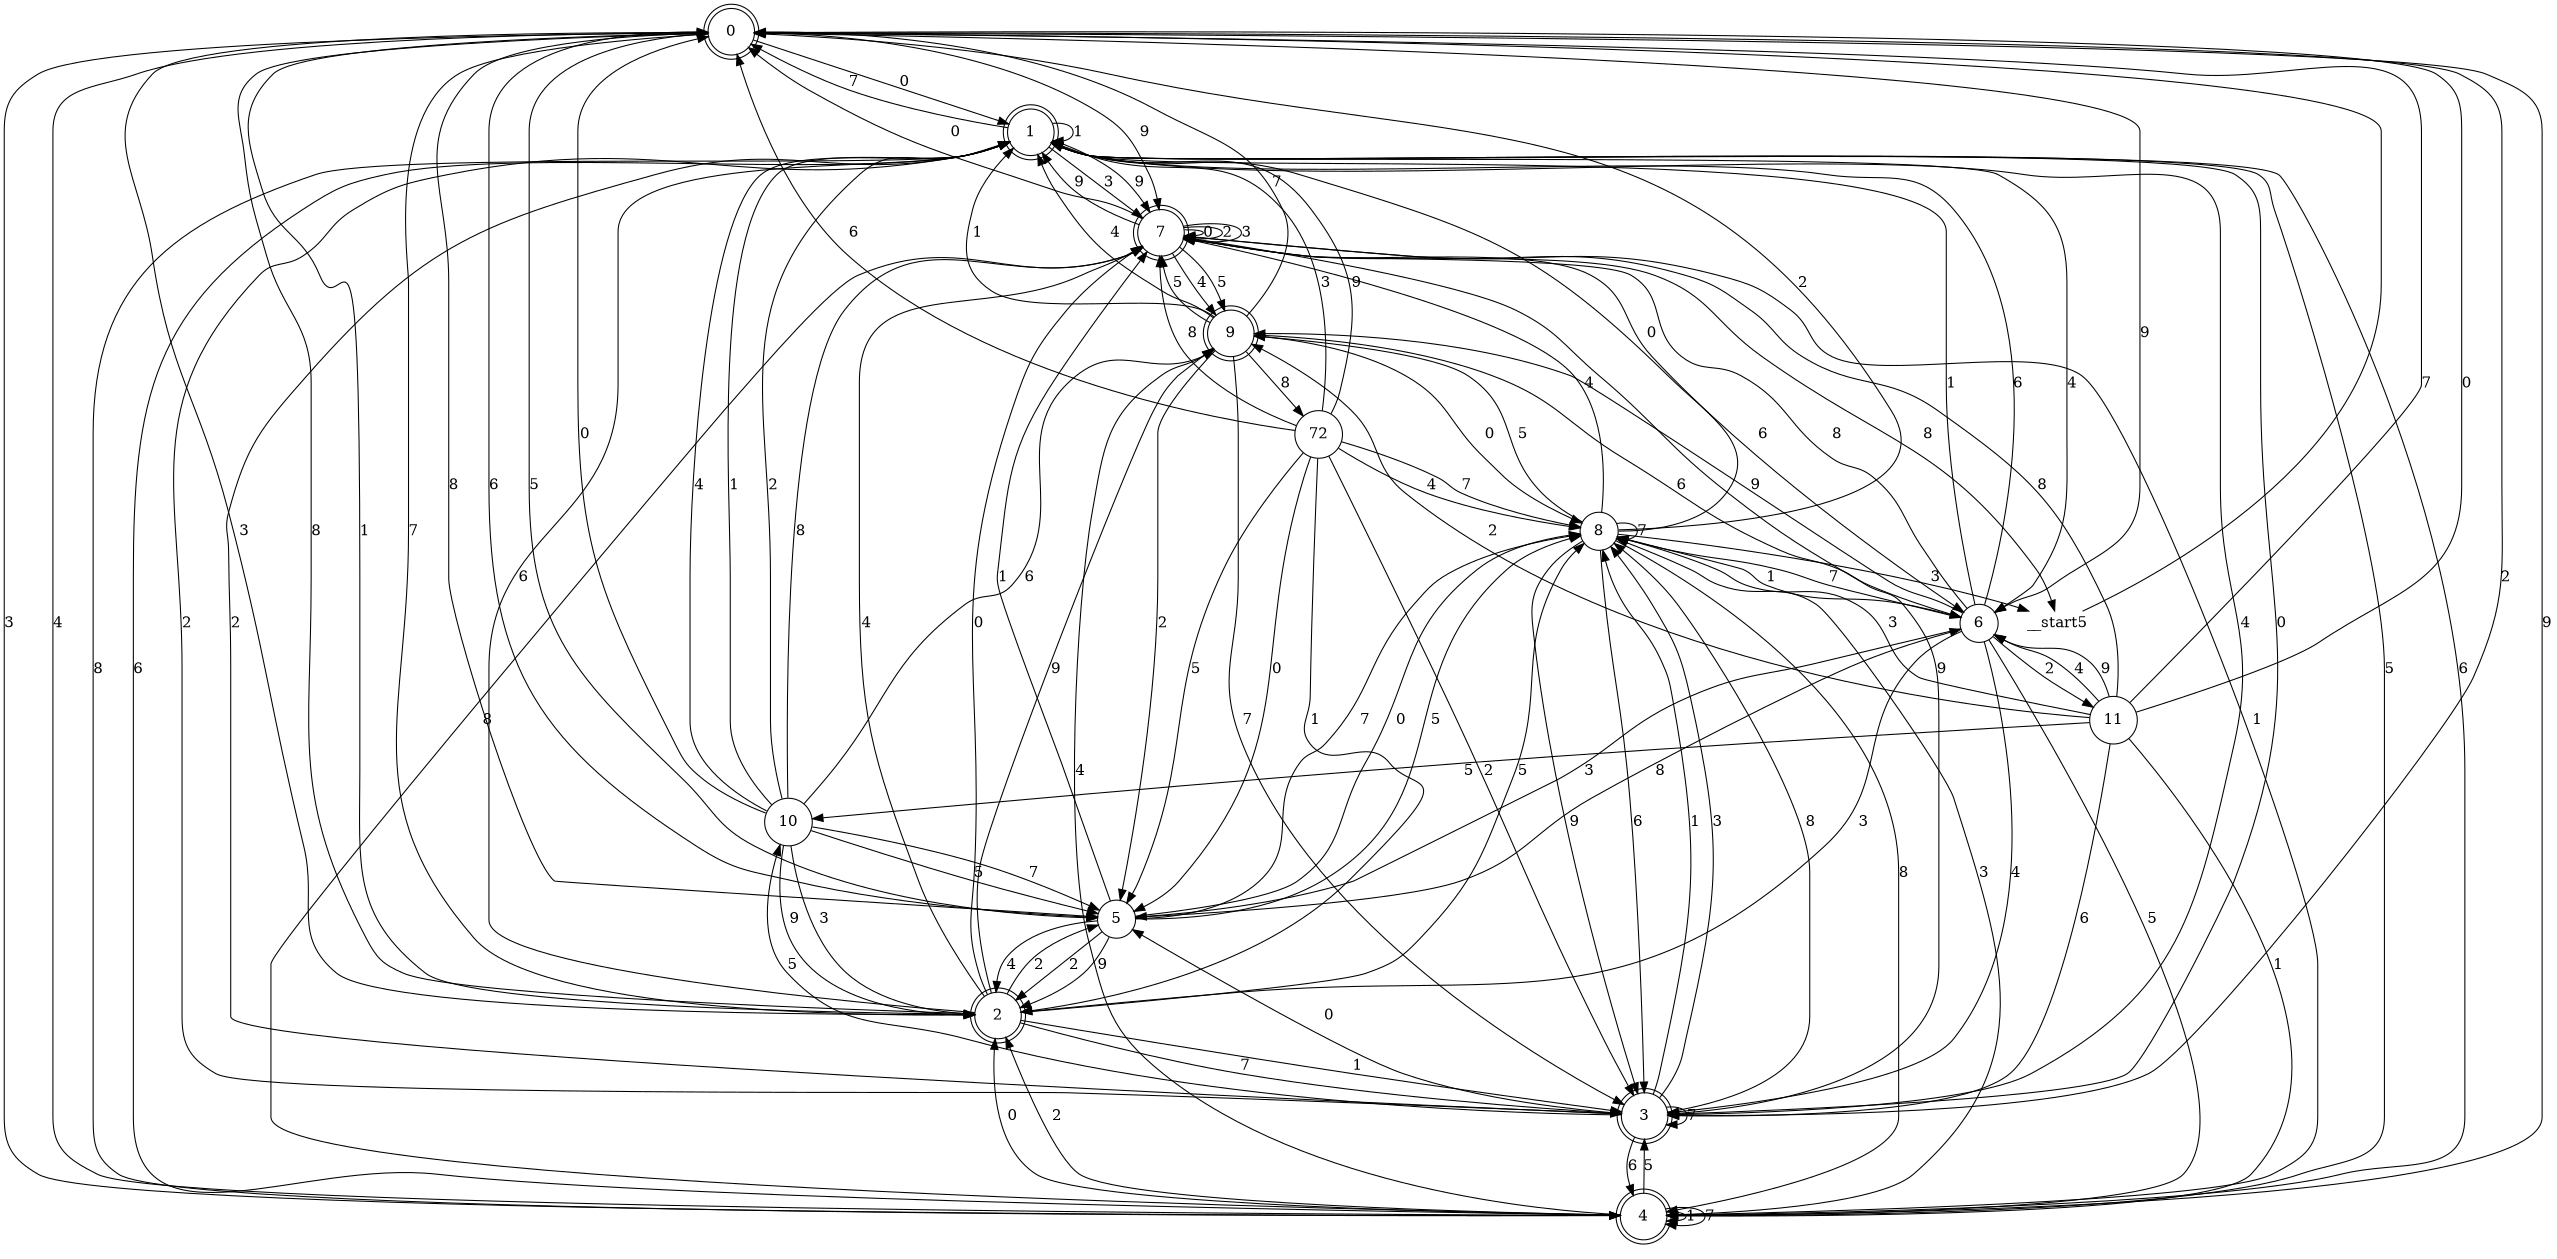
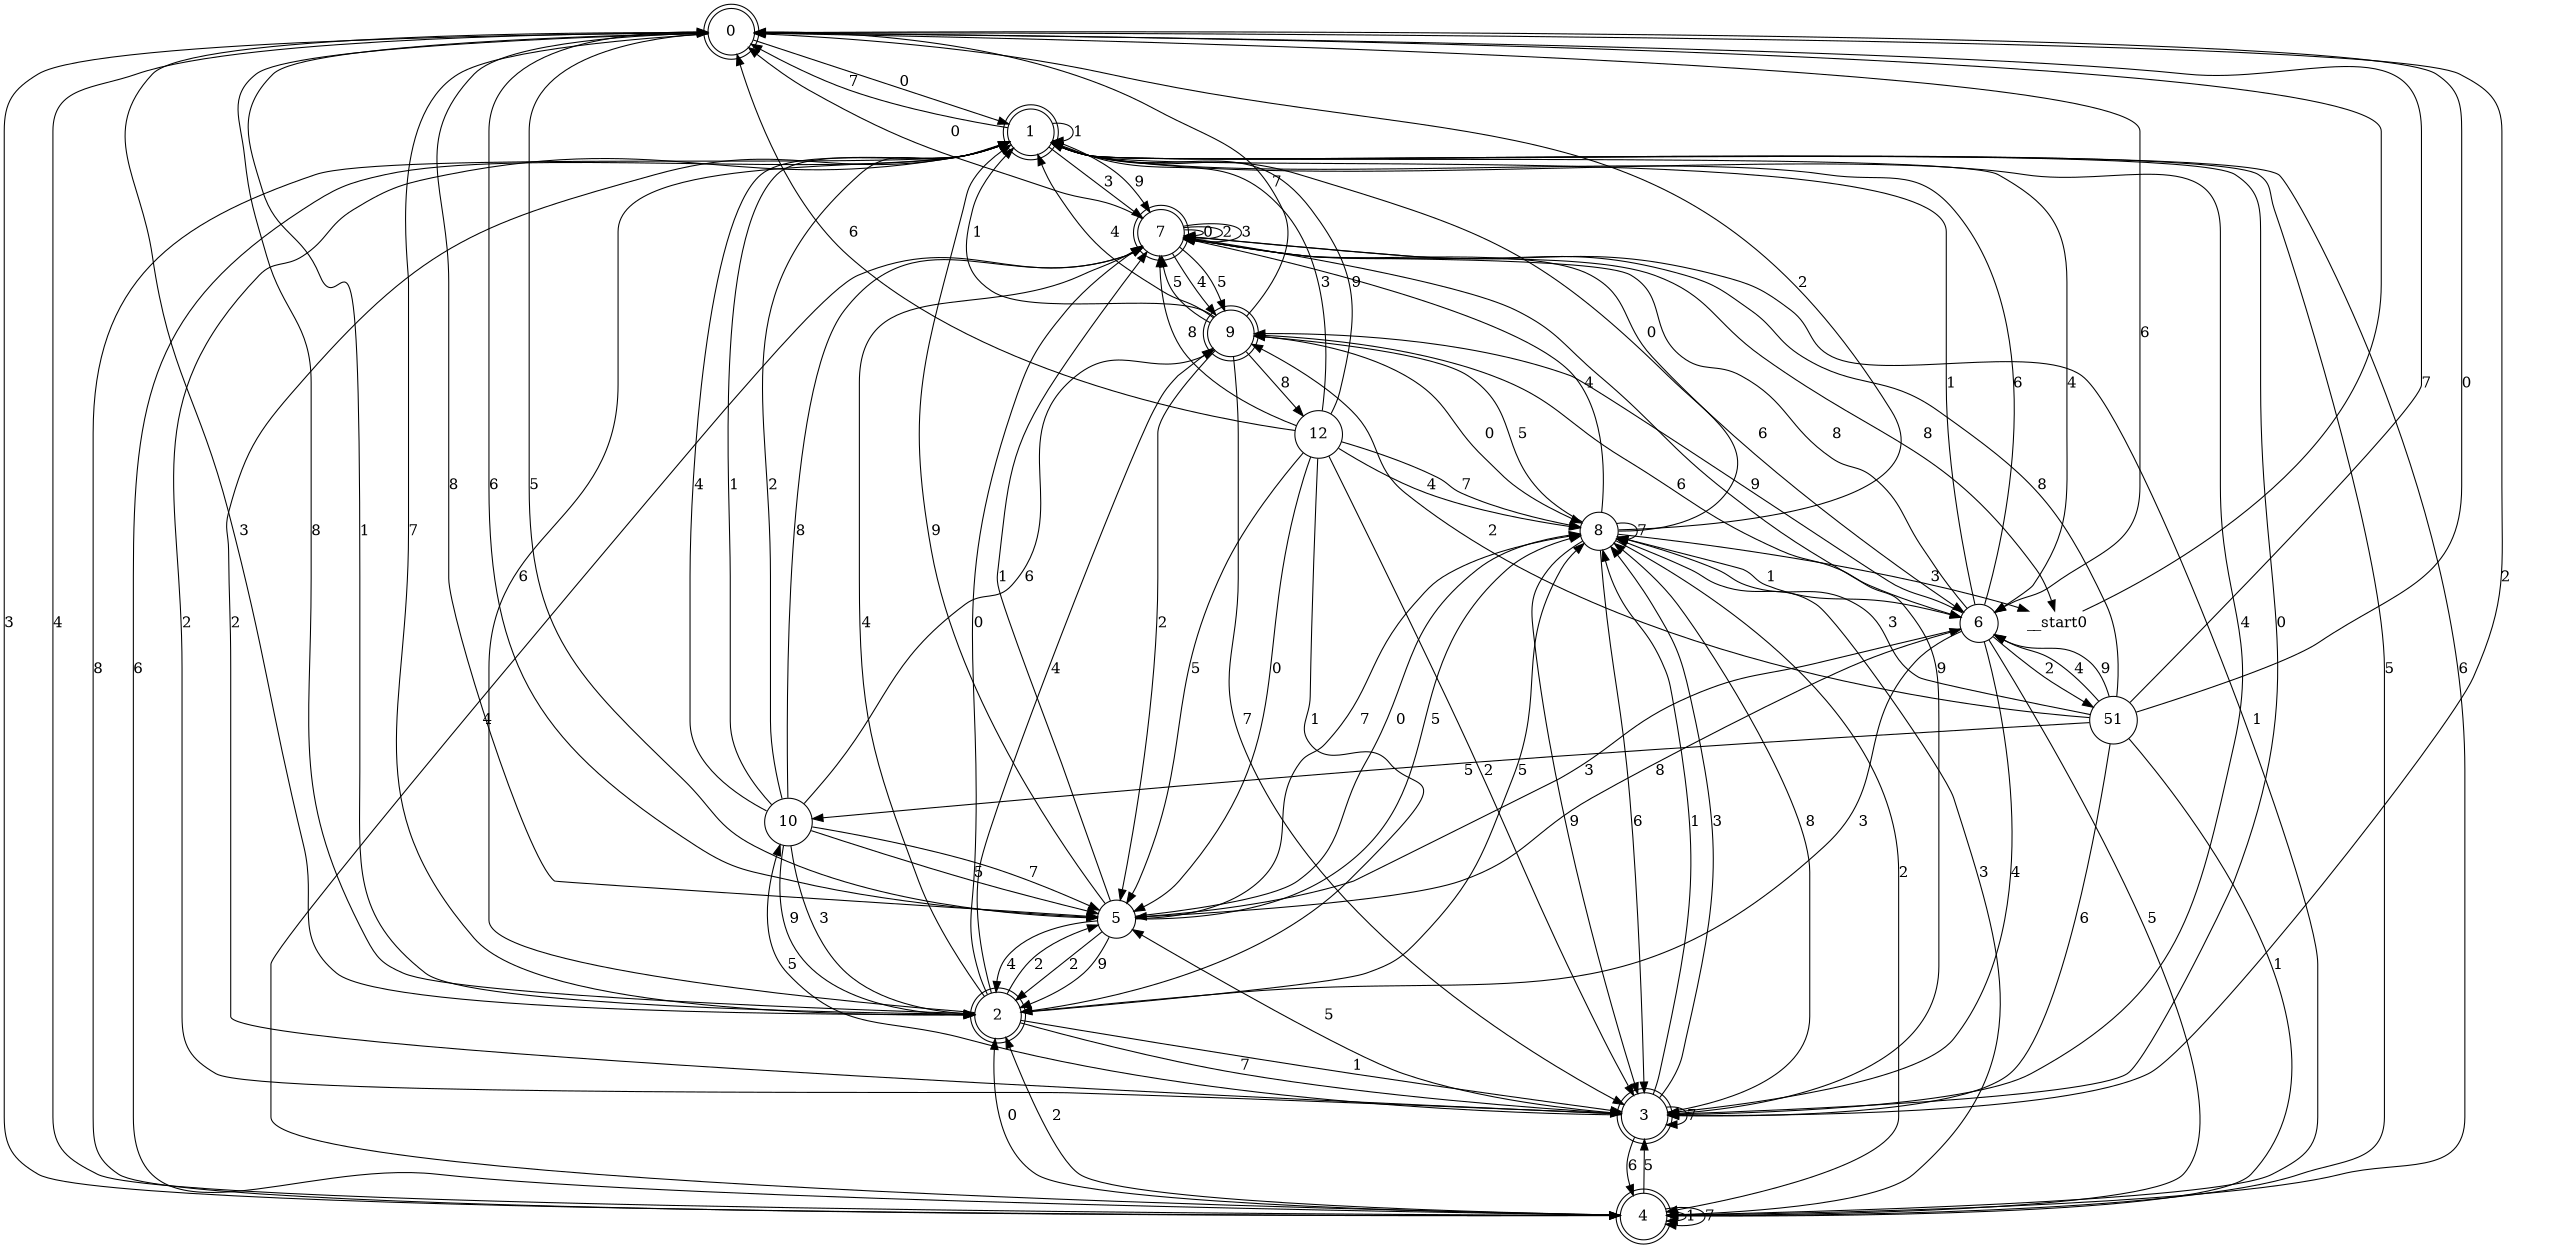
(984, 64) -> none
(2542, 166) -> none
(1103, 209) -> (930, 539)
(2145, 333) -> (2145, 333)
(579, 424) -> none
(1319, 434) -> (1319, 434)
(1795, 574) -> none
(2057, 623) -> (2057, 623)
(1056, 669) -> (1056, 669)
(488, 720) -> (488, 720)
(2113, 720) -> (2113, 720)
(1904, 873) -> (1904, 873)
(1097, 974) -> none
(1329, 1015) -> (1329, 1015)
